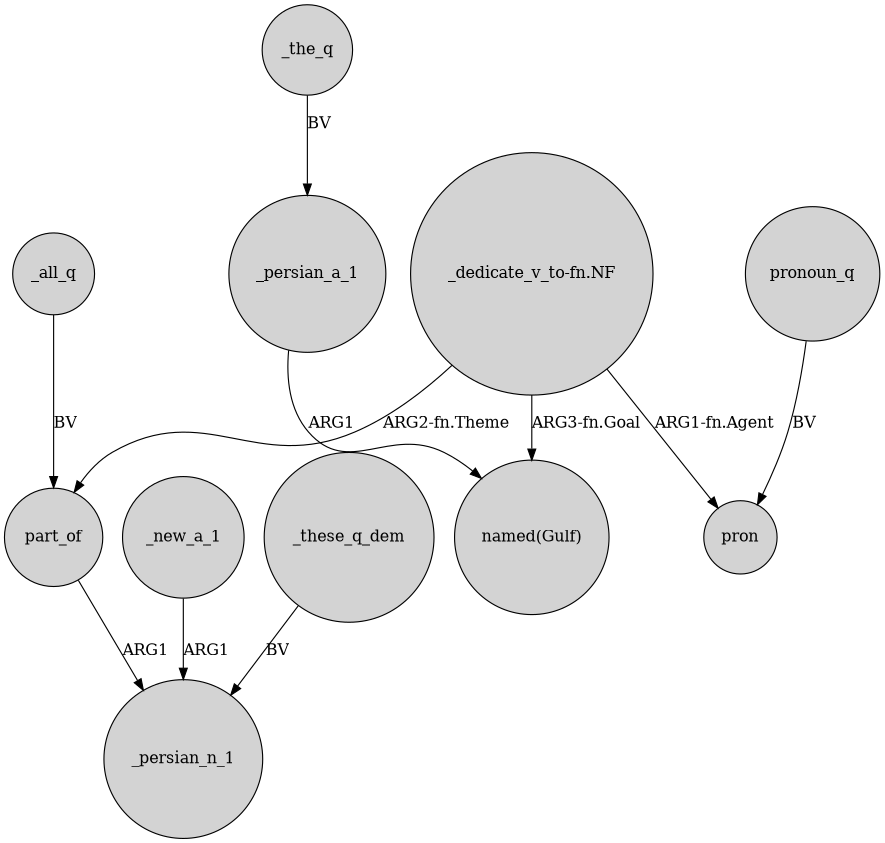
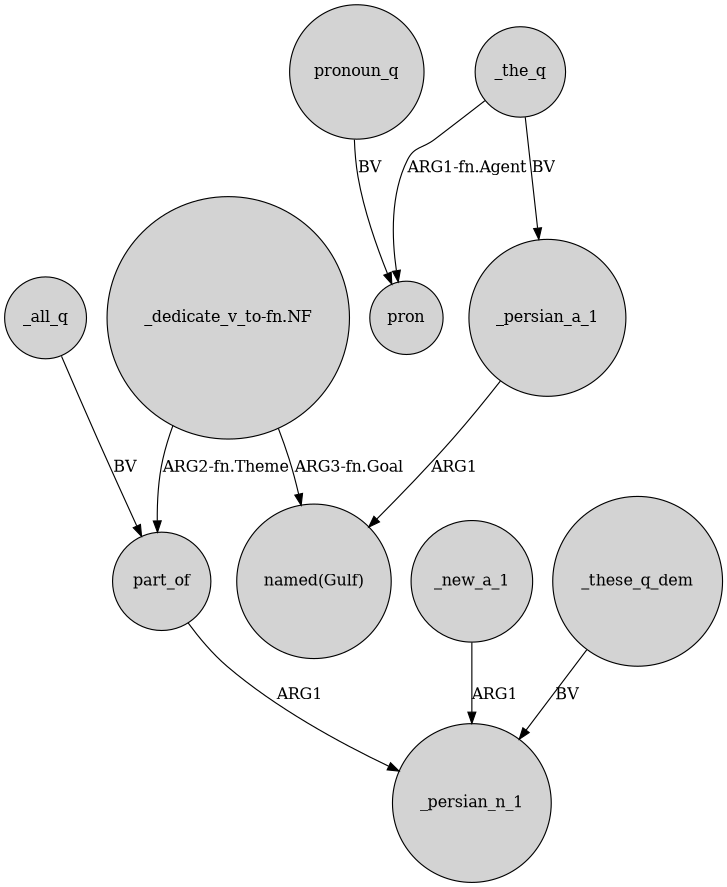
(659, 434) -> (405, 166)
